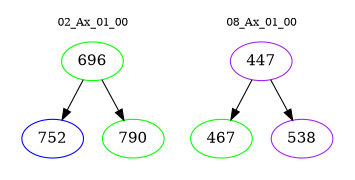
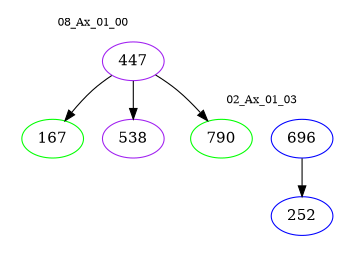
(93, 23) -> (262, 101)
(92, 61) -> (302, 139)
(110, 95) -> (189, 101)
(53, 139) -> (302, 216)
(221, 139) -> (53, 139)
